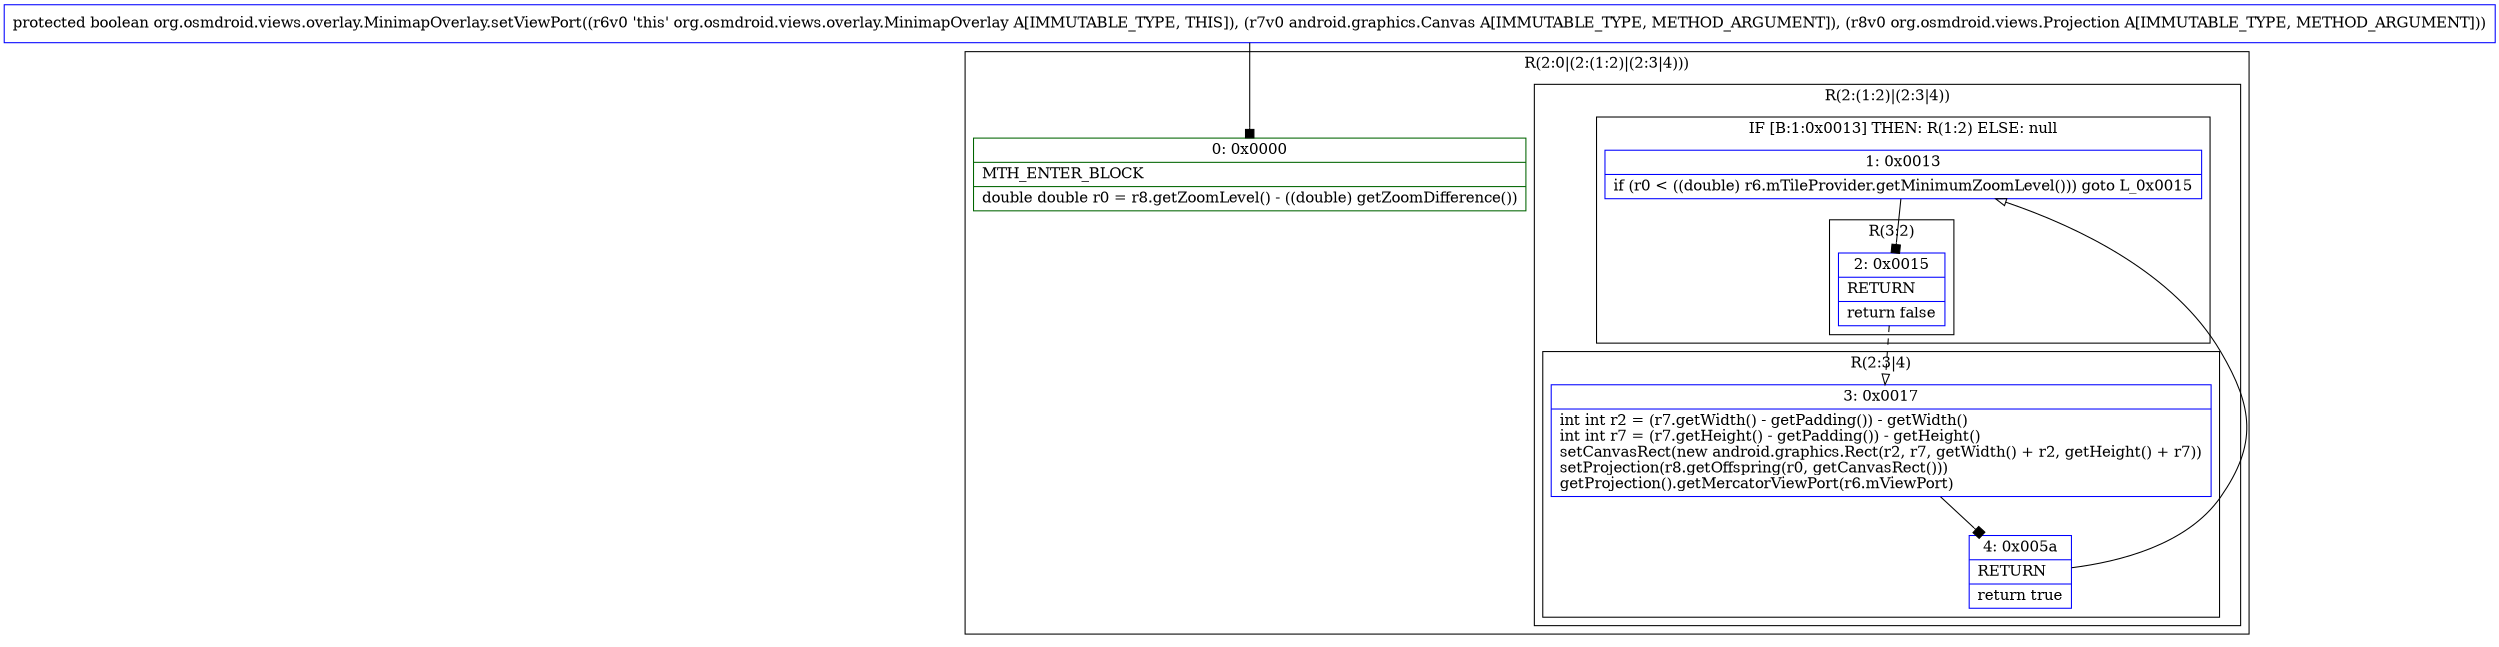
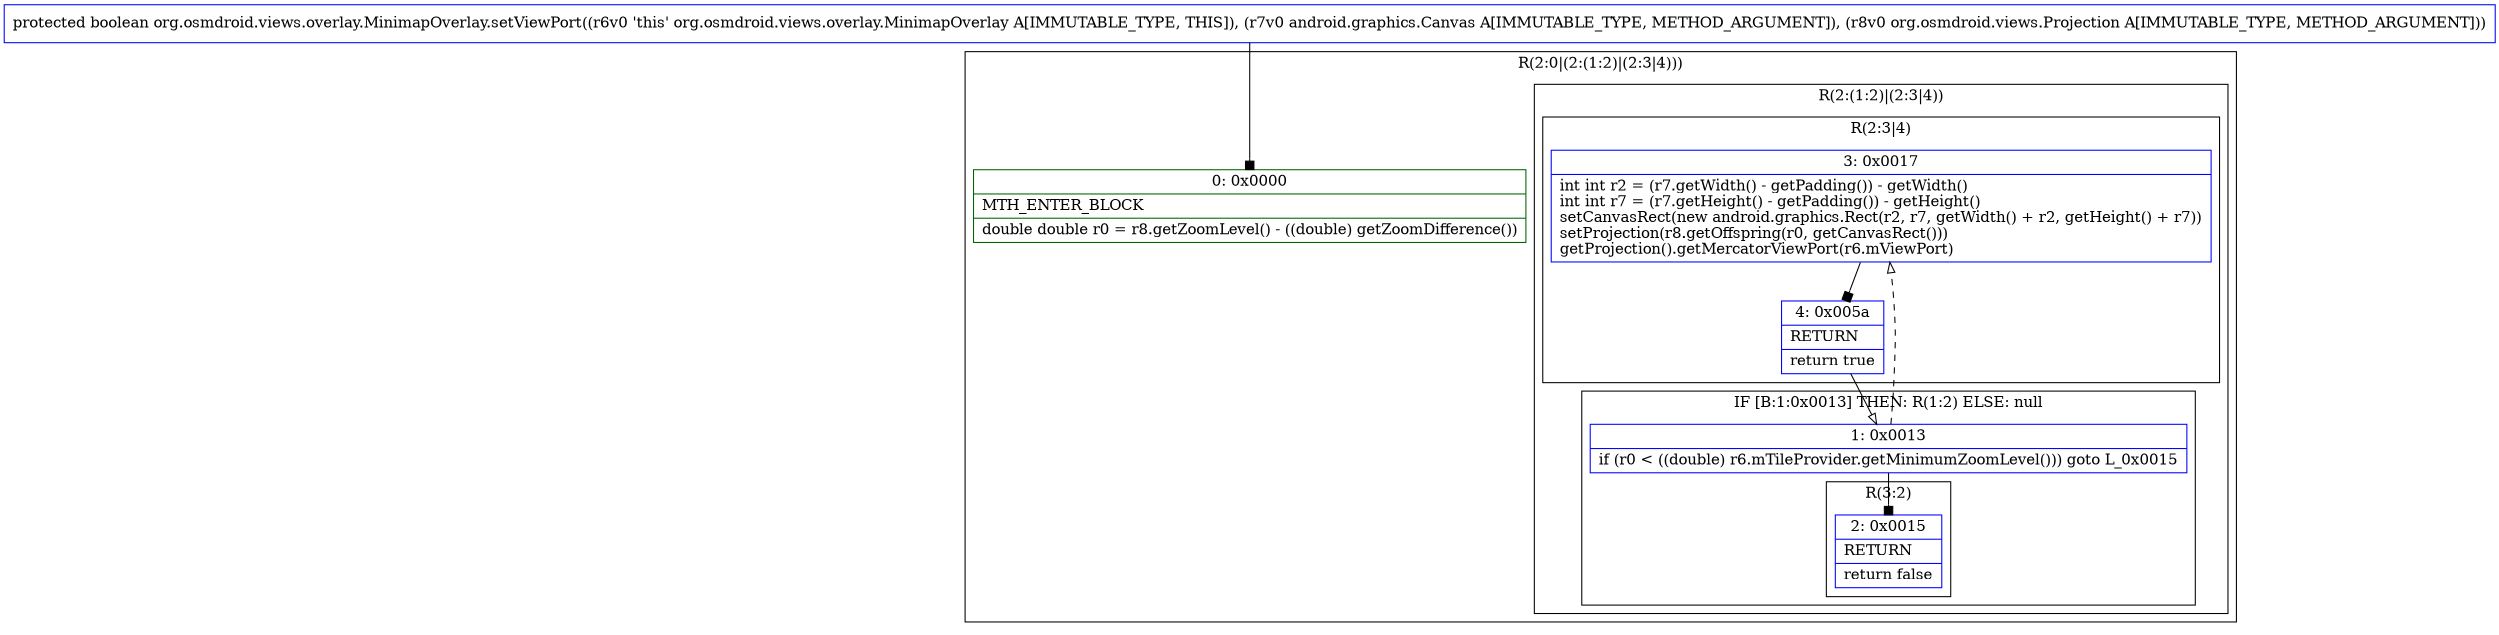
(1887, 358) -> (1895, 349)
